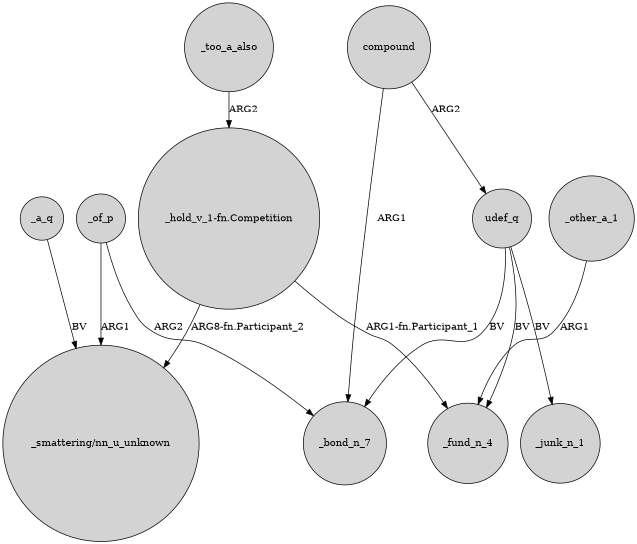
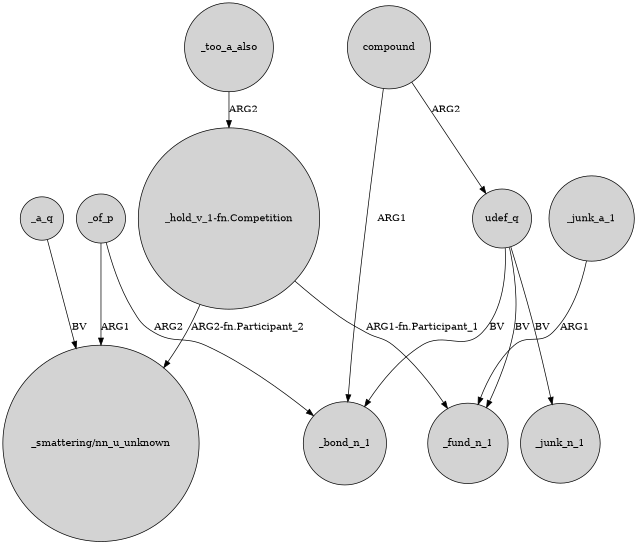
(592, 219) -> (592, 219)
(248, 327) -> (248, 327)
(345, 443) -> (345, 443)
(468, 443) -> (468, 443)
